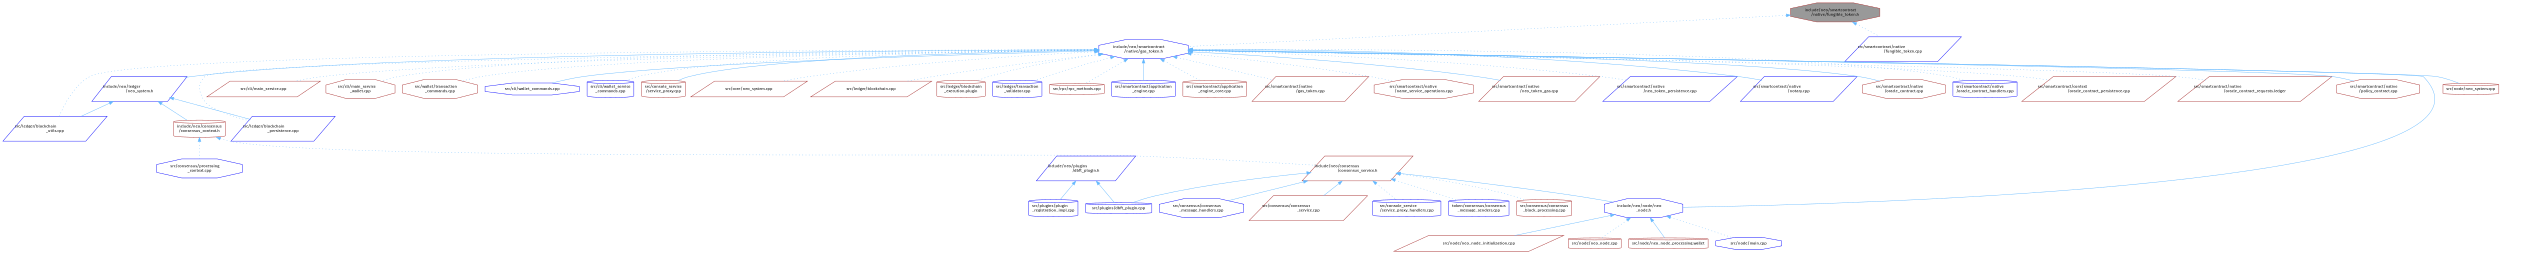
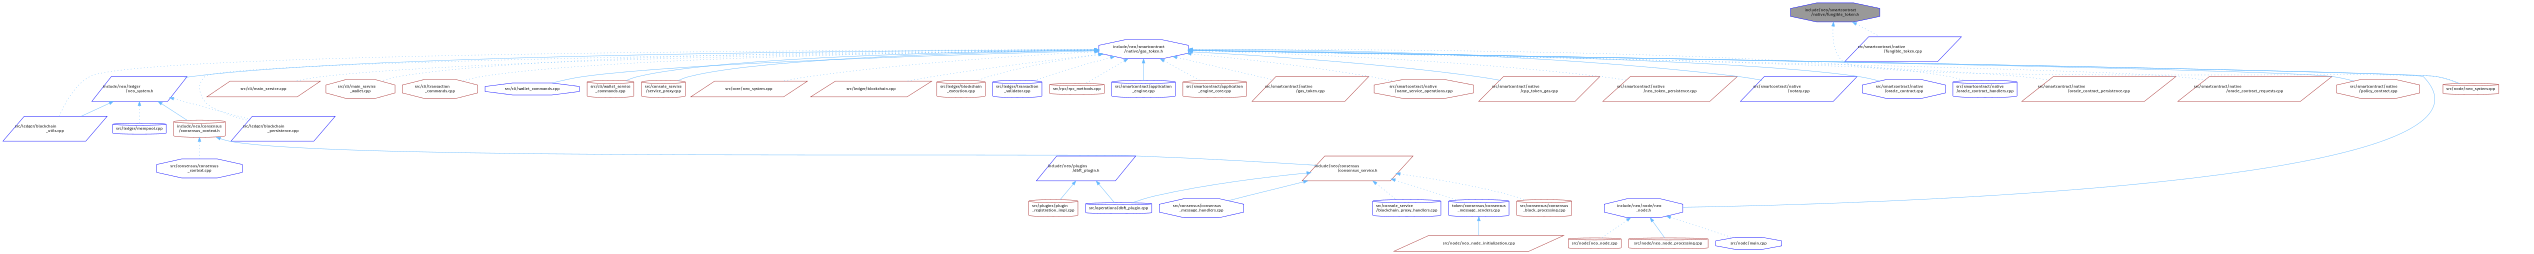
(1835, 12) -> (1835, 12)
(1487, 31) -> (2083, 75)
(860, 56) -> (860, 56)
(440, 89) -> (440, 89)
(610, 89) -> (610, 89)
(961, 89) -> (961, 89)
(1539, 89) -> (1539, 89)
(1670, 89) -> (1670, 89)
(1904, 89) -> (1904, 89)
(2099, 89) -> (2099, 89)
(2255, 89) -> (2255, 89)
(208, 108) -> (208, 108)
none -> (139, 129)
(769, 155) -> (769, 155)
(199, 168) -> (199, 168)
(1507, 186) -> none
(1053, 208) -> (1053, 208)
(1119, 208) -> (1119, 208)
(1308, 208) -> none
(1407, 208) -> (1407, 208)
(1563, 225) -> (1479, 228)
(1668, 243) -> (1668, 243)
